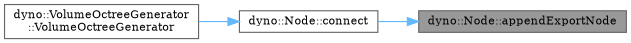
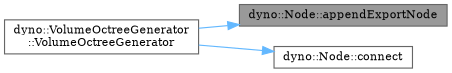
(393, 22) -> (213, 27)
